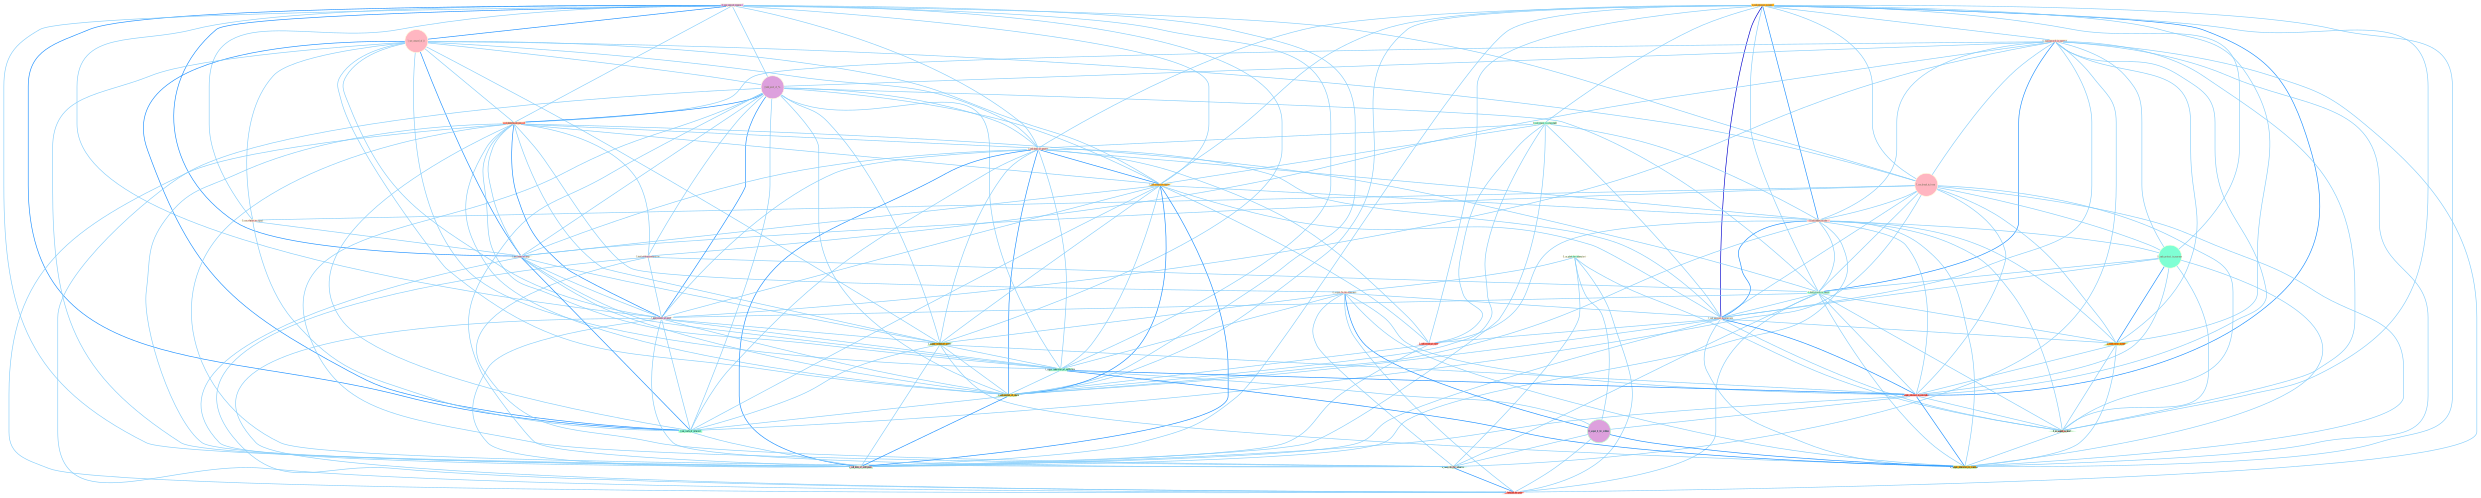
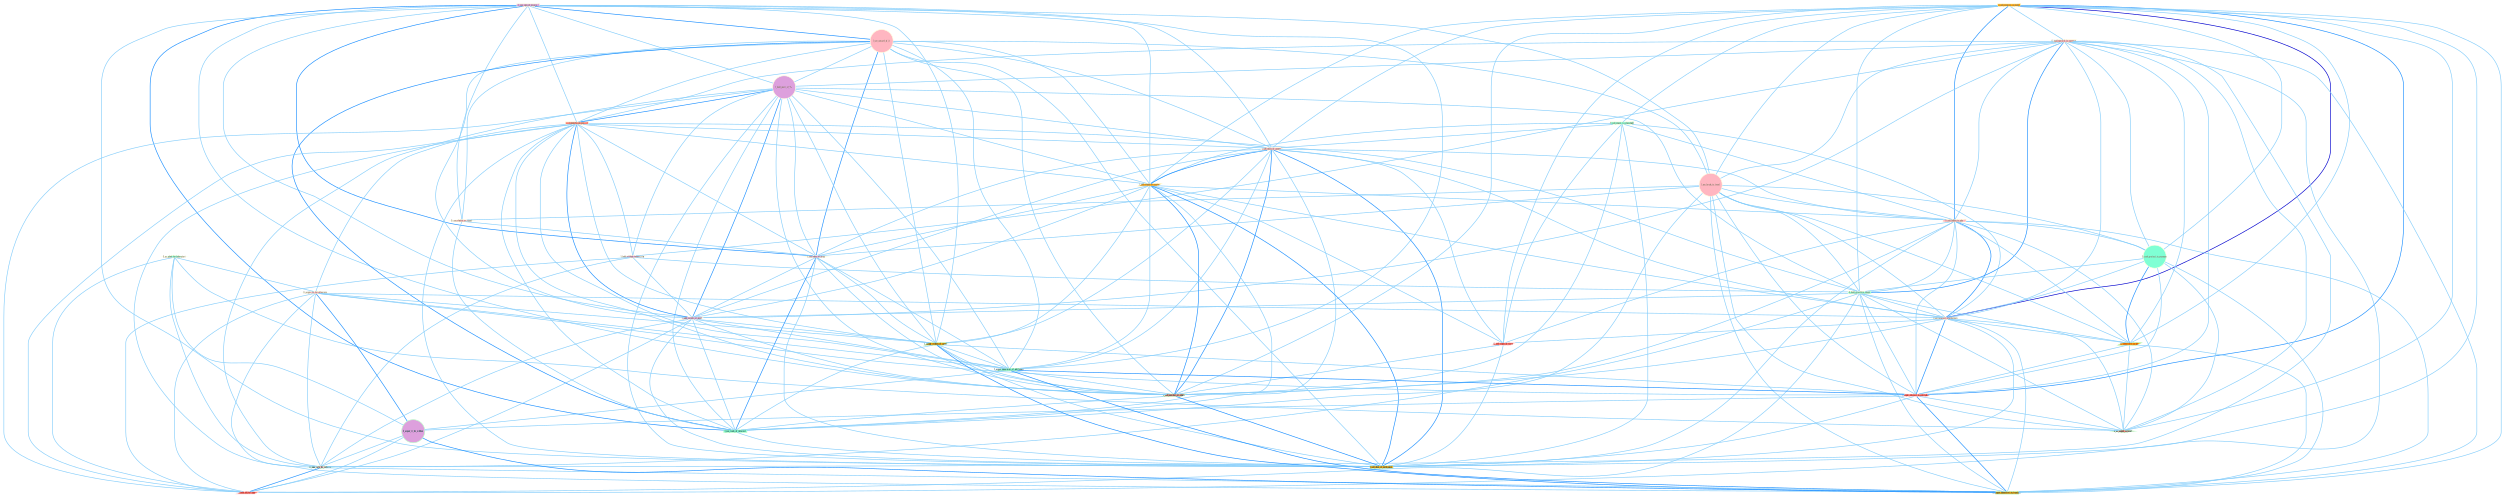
(1009, 395) -> (1174, 395)
(1434, 445) -> (1238, 459)
(2014, 449) -> (994, 478)
(861, 467) -> (1382, 467)
